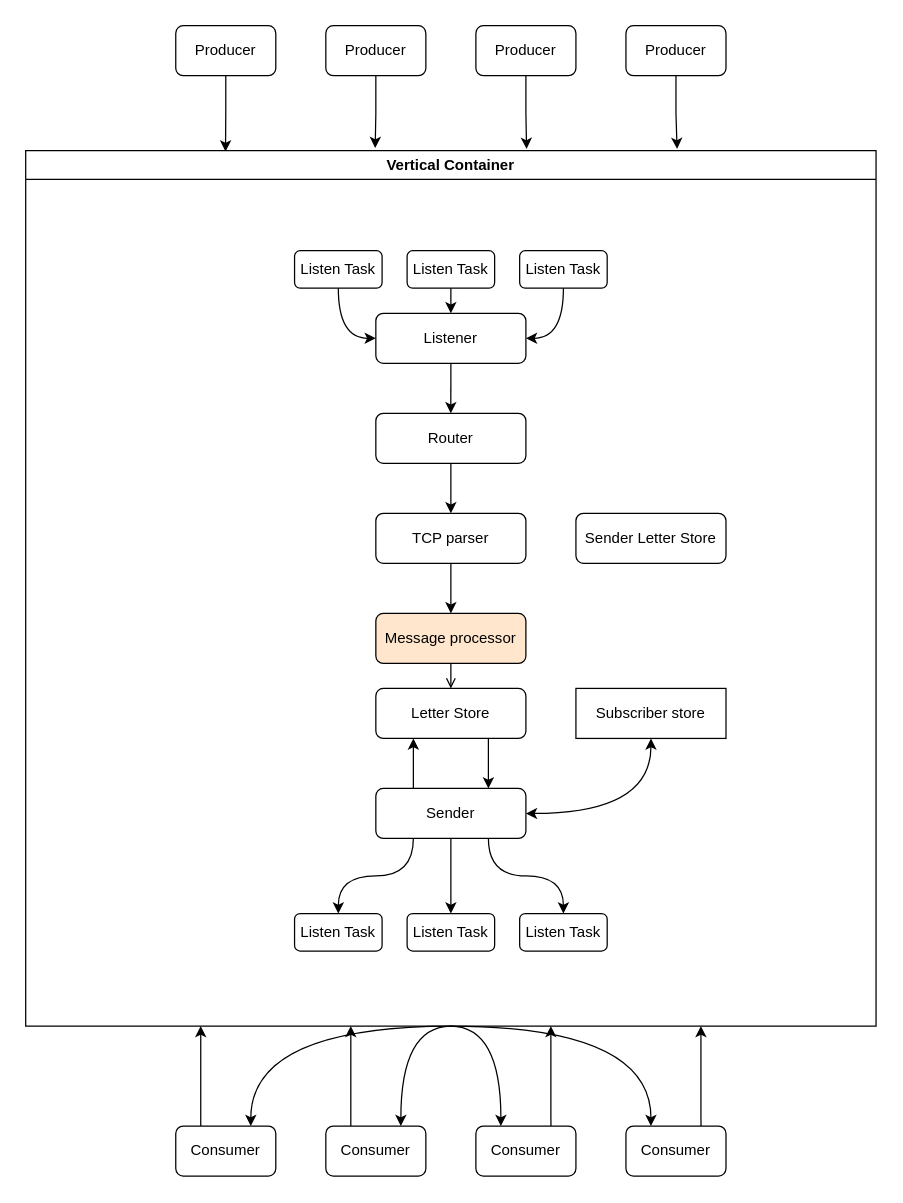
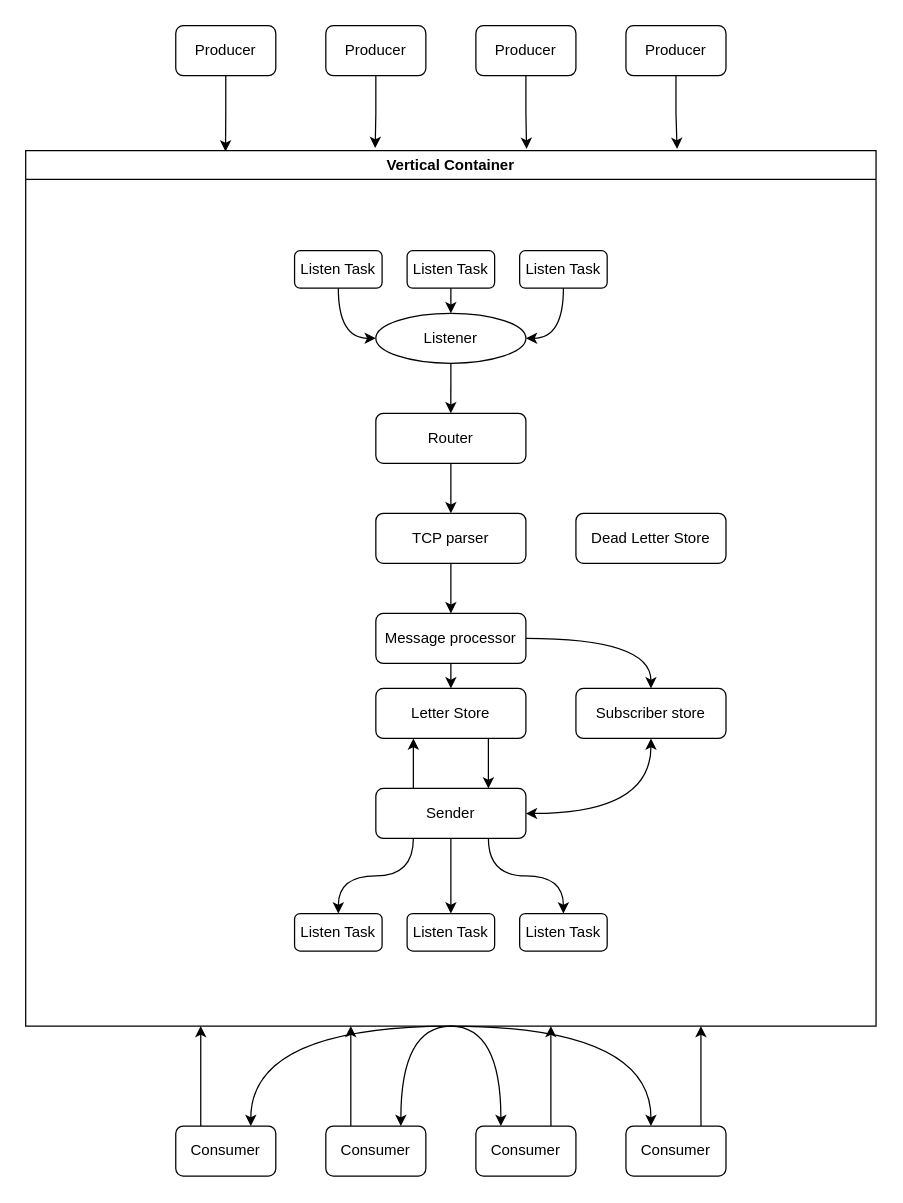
(451, 338) -> (451, 338)
(651, 538) -> (651, 538)
(451, 638) -> (451, 638)
none -> (596, 643)
(451, 680) -> (451, 678)
(651, 713) -> (651, 713)
